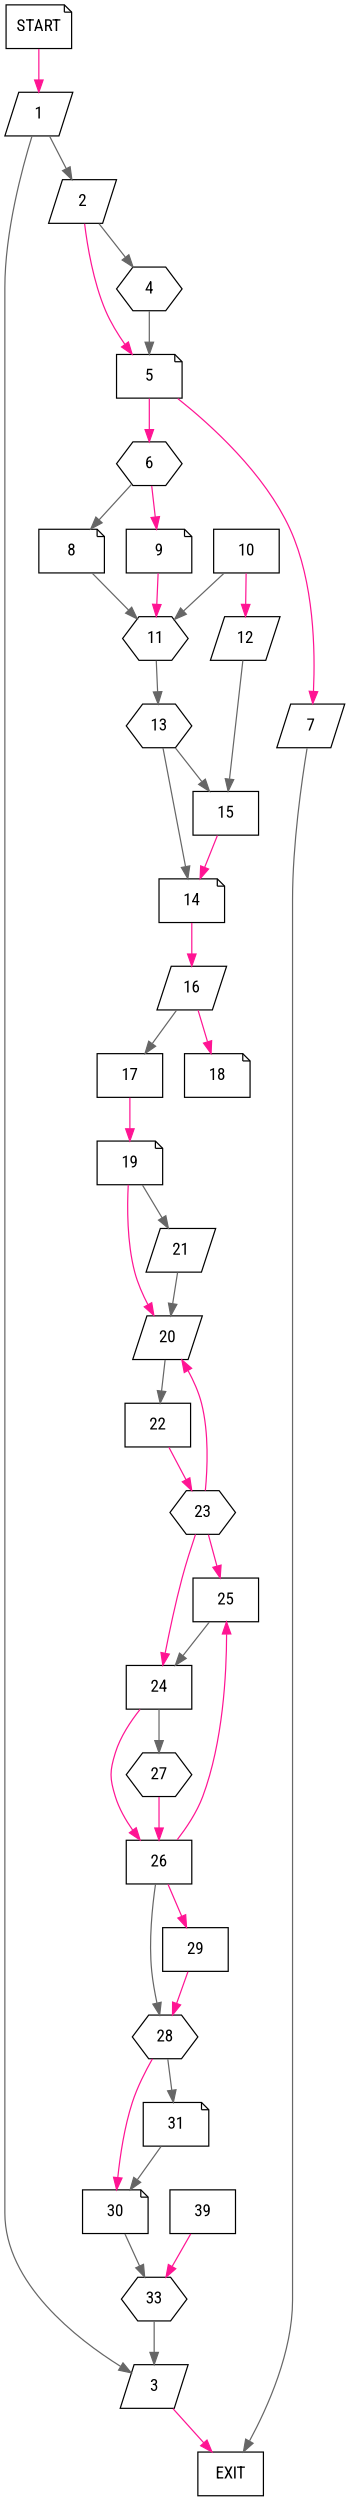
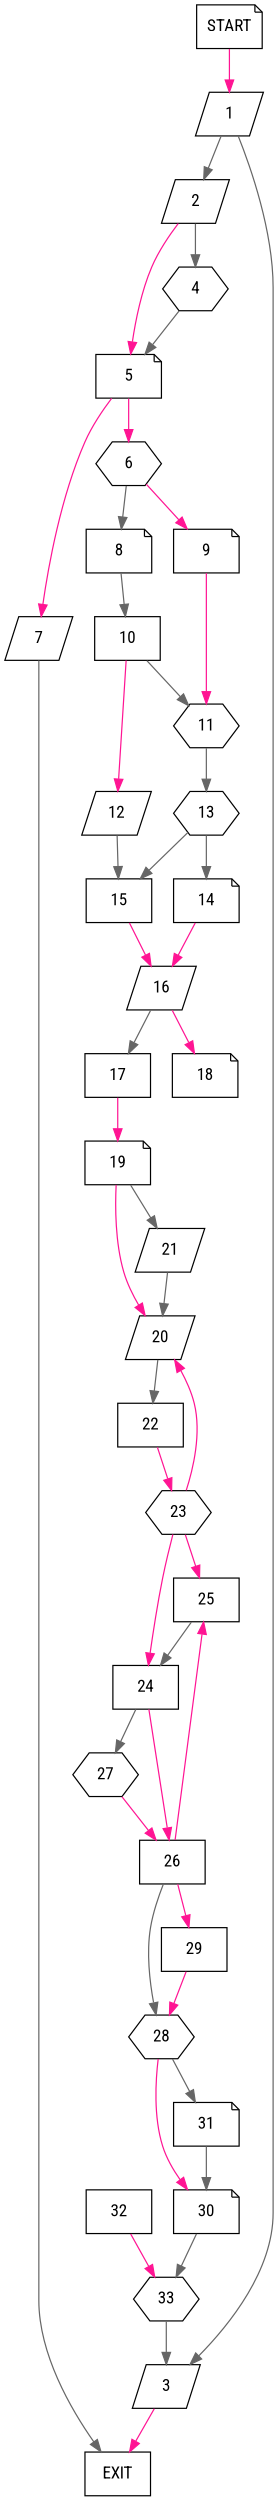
(110, 592) -> (123, 589)
(211, 851) -> (137, 939)
(203, 2212) -> (119, 2212)
